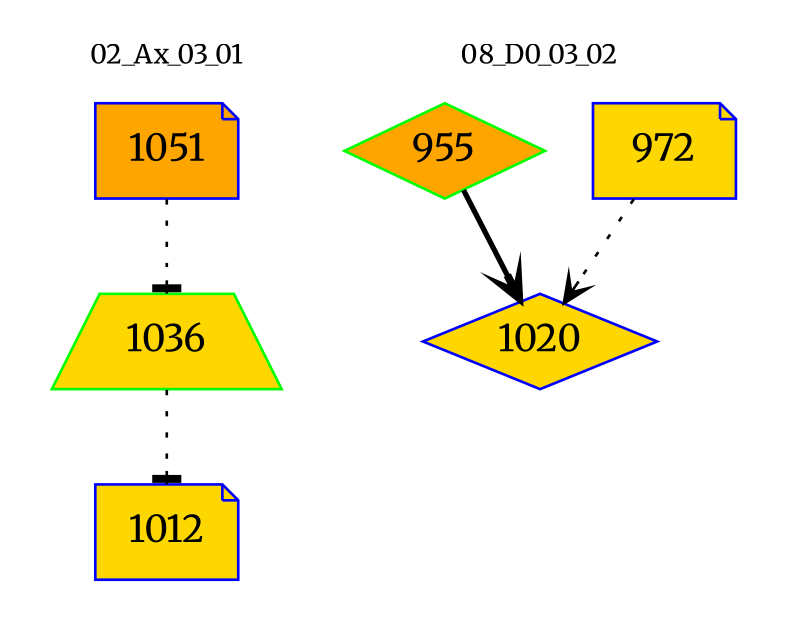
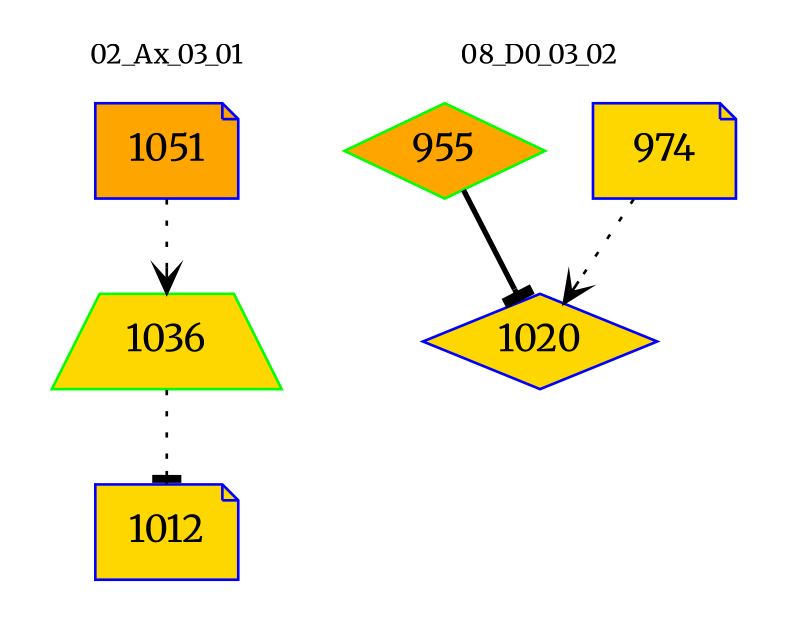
(664, 151) -> (664, 151)
(167, 233) -> (167, 233)
(489, 240) -> (489, 240)
